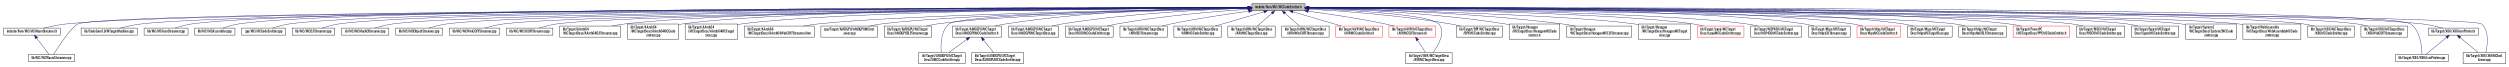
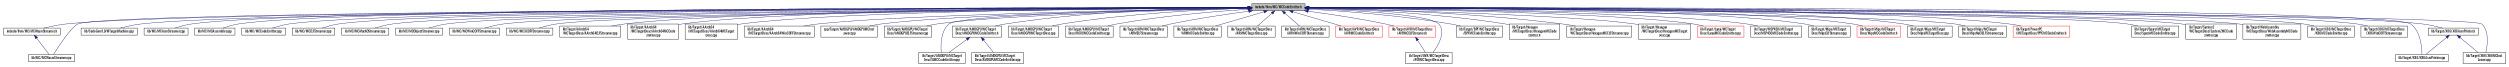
(264, 32) -> (264, 32)
(779, 32) -> (779, 32)
(2100, 32) -> none
